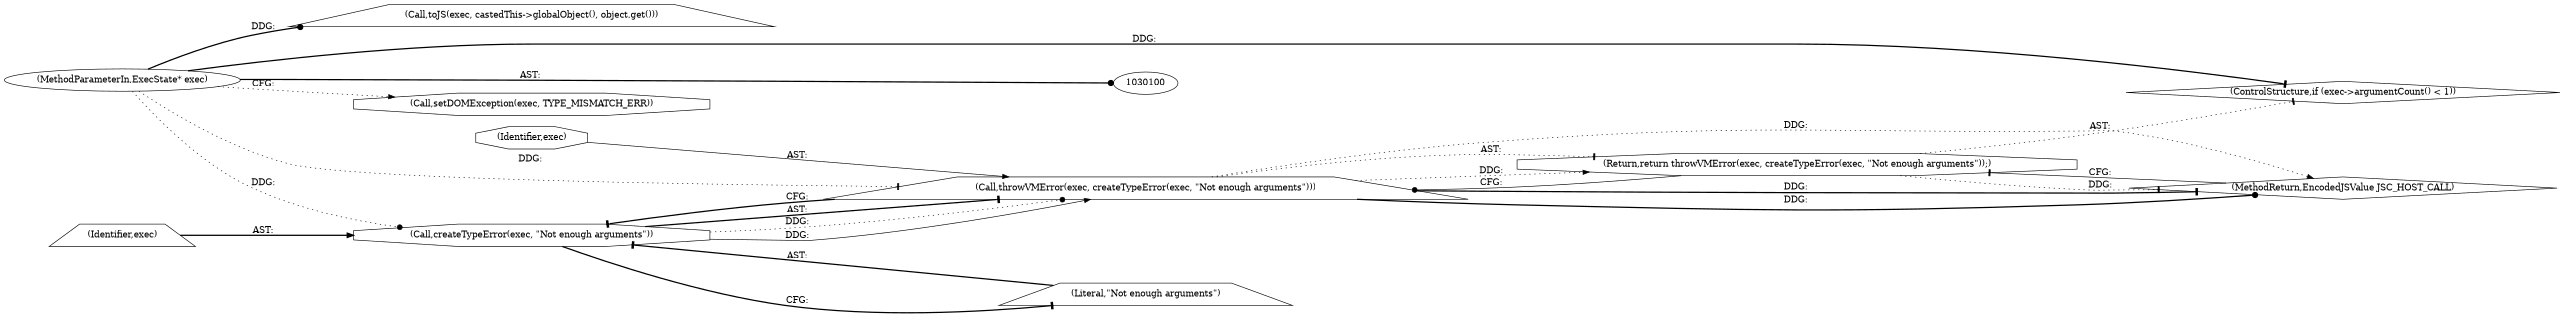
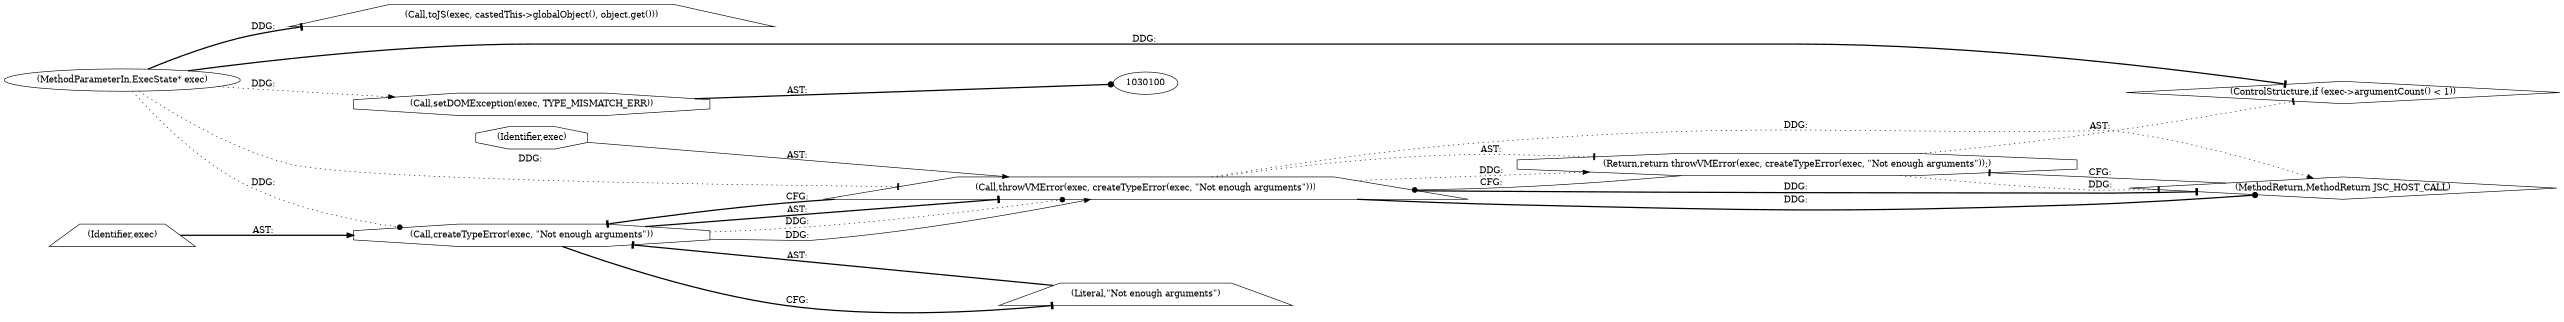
(222, 43) -> (222, 43)
(674, 81) -> (901, 92)
(265, 84) -> (265, 84)
(2343, 188) -> (2343, 188)
